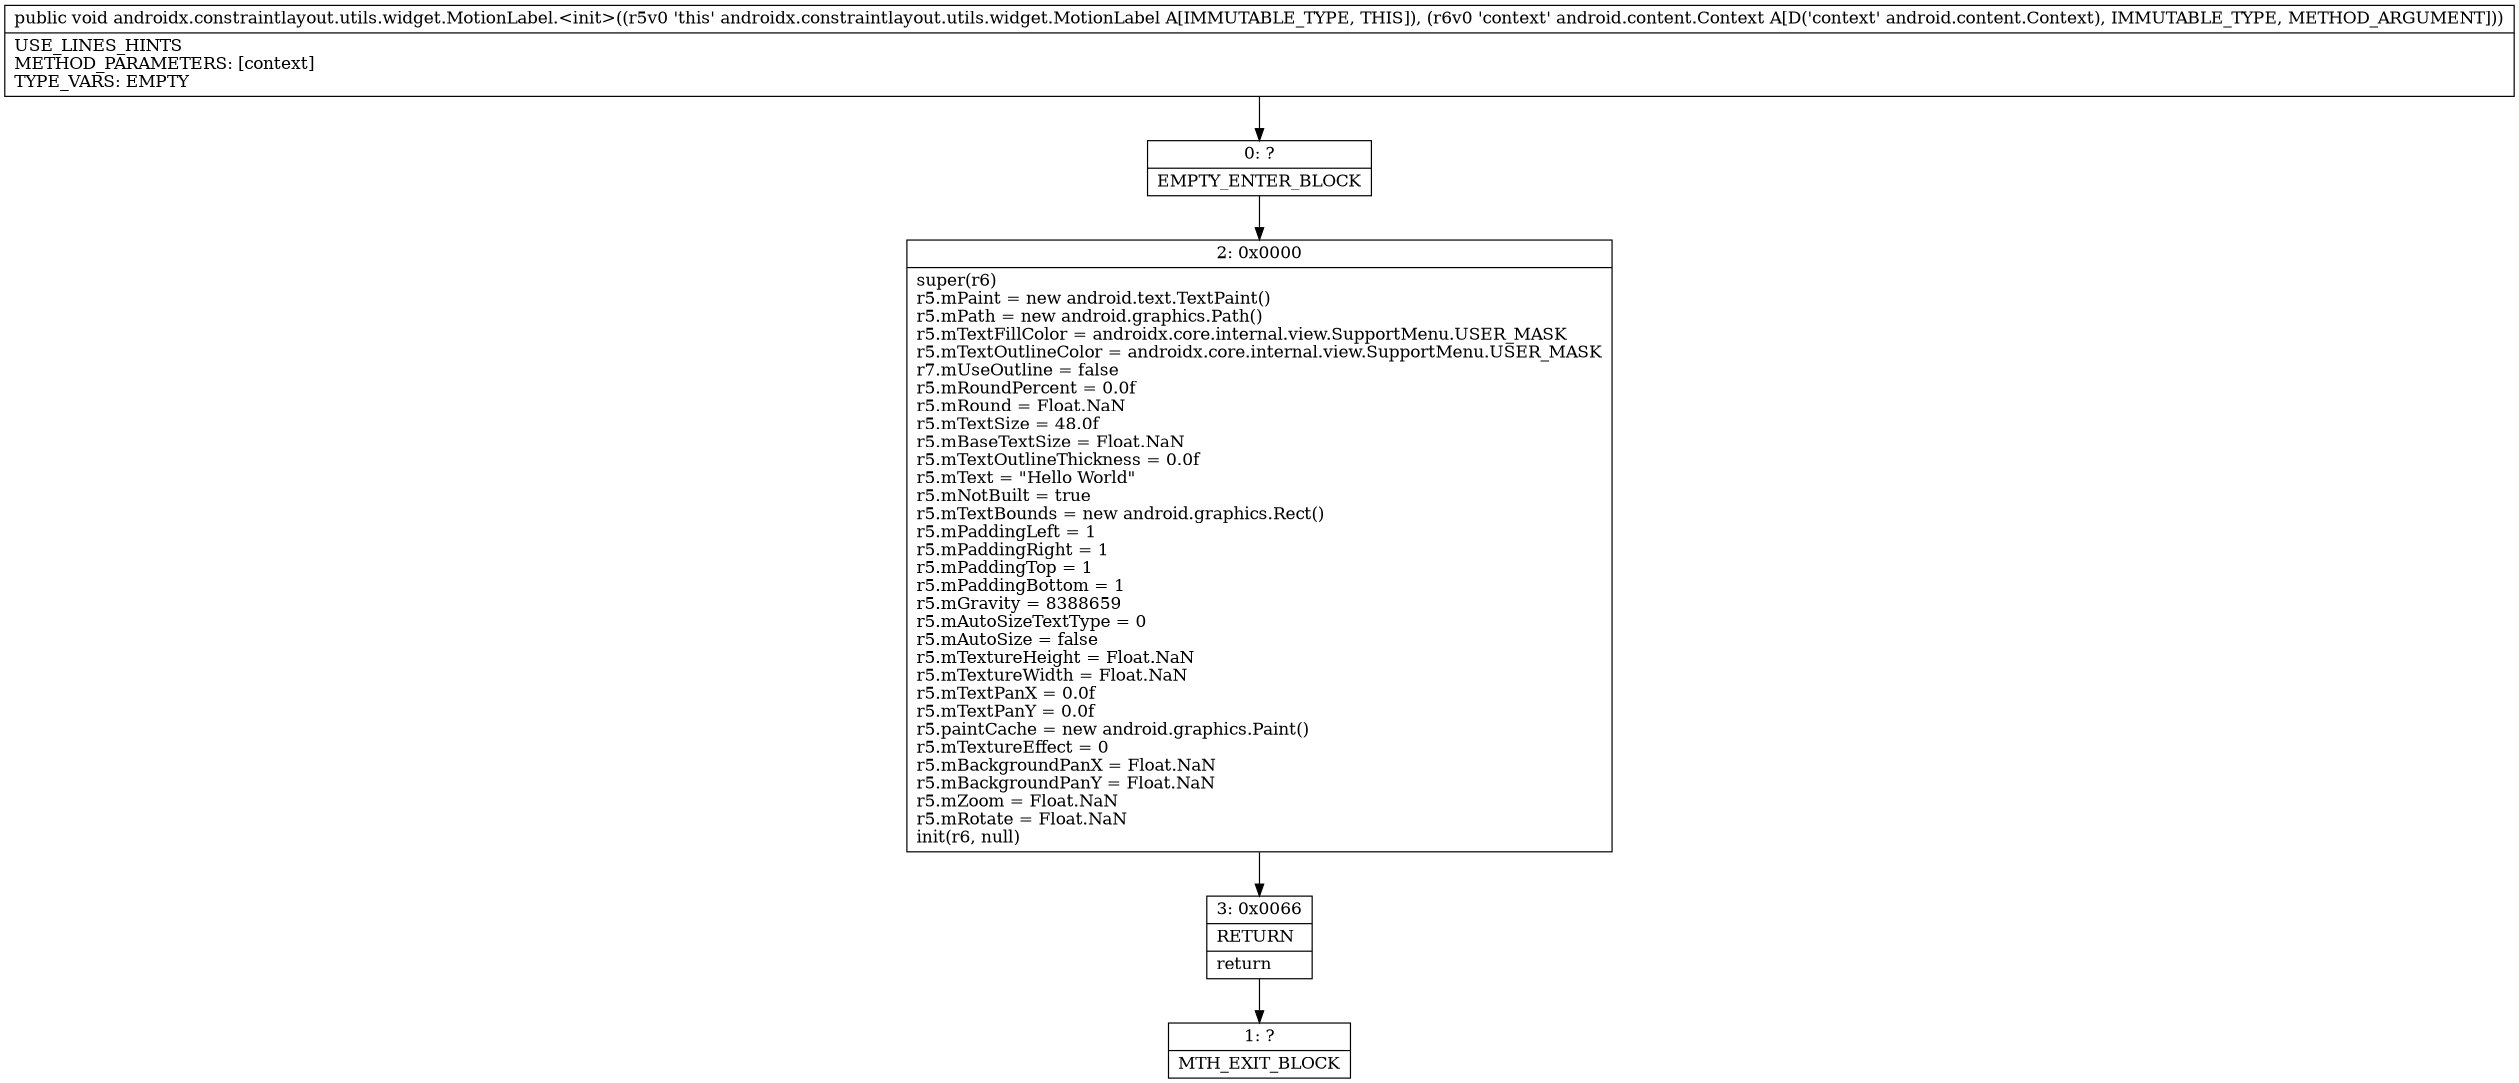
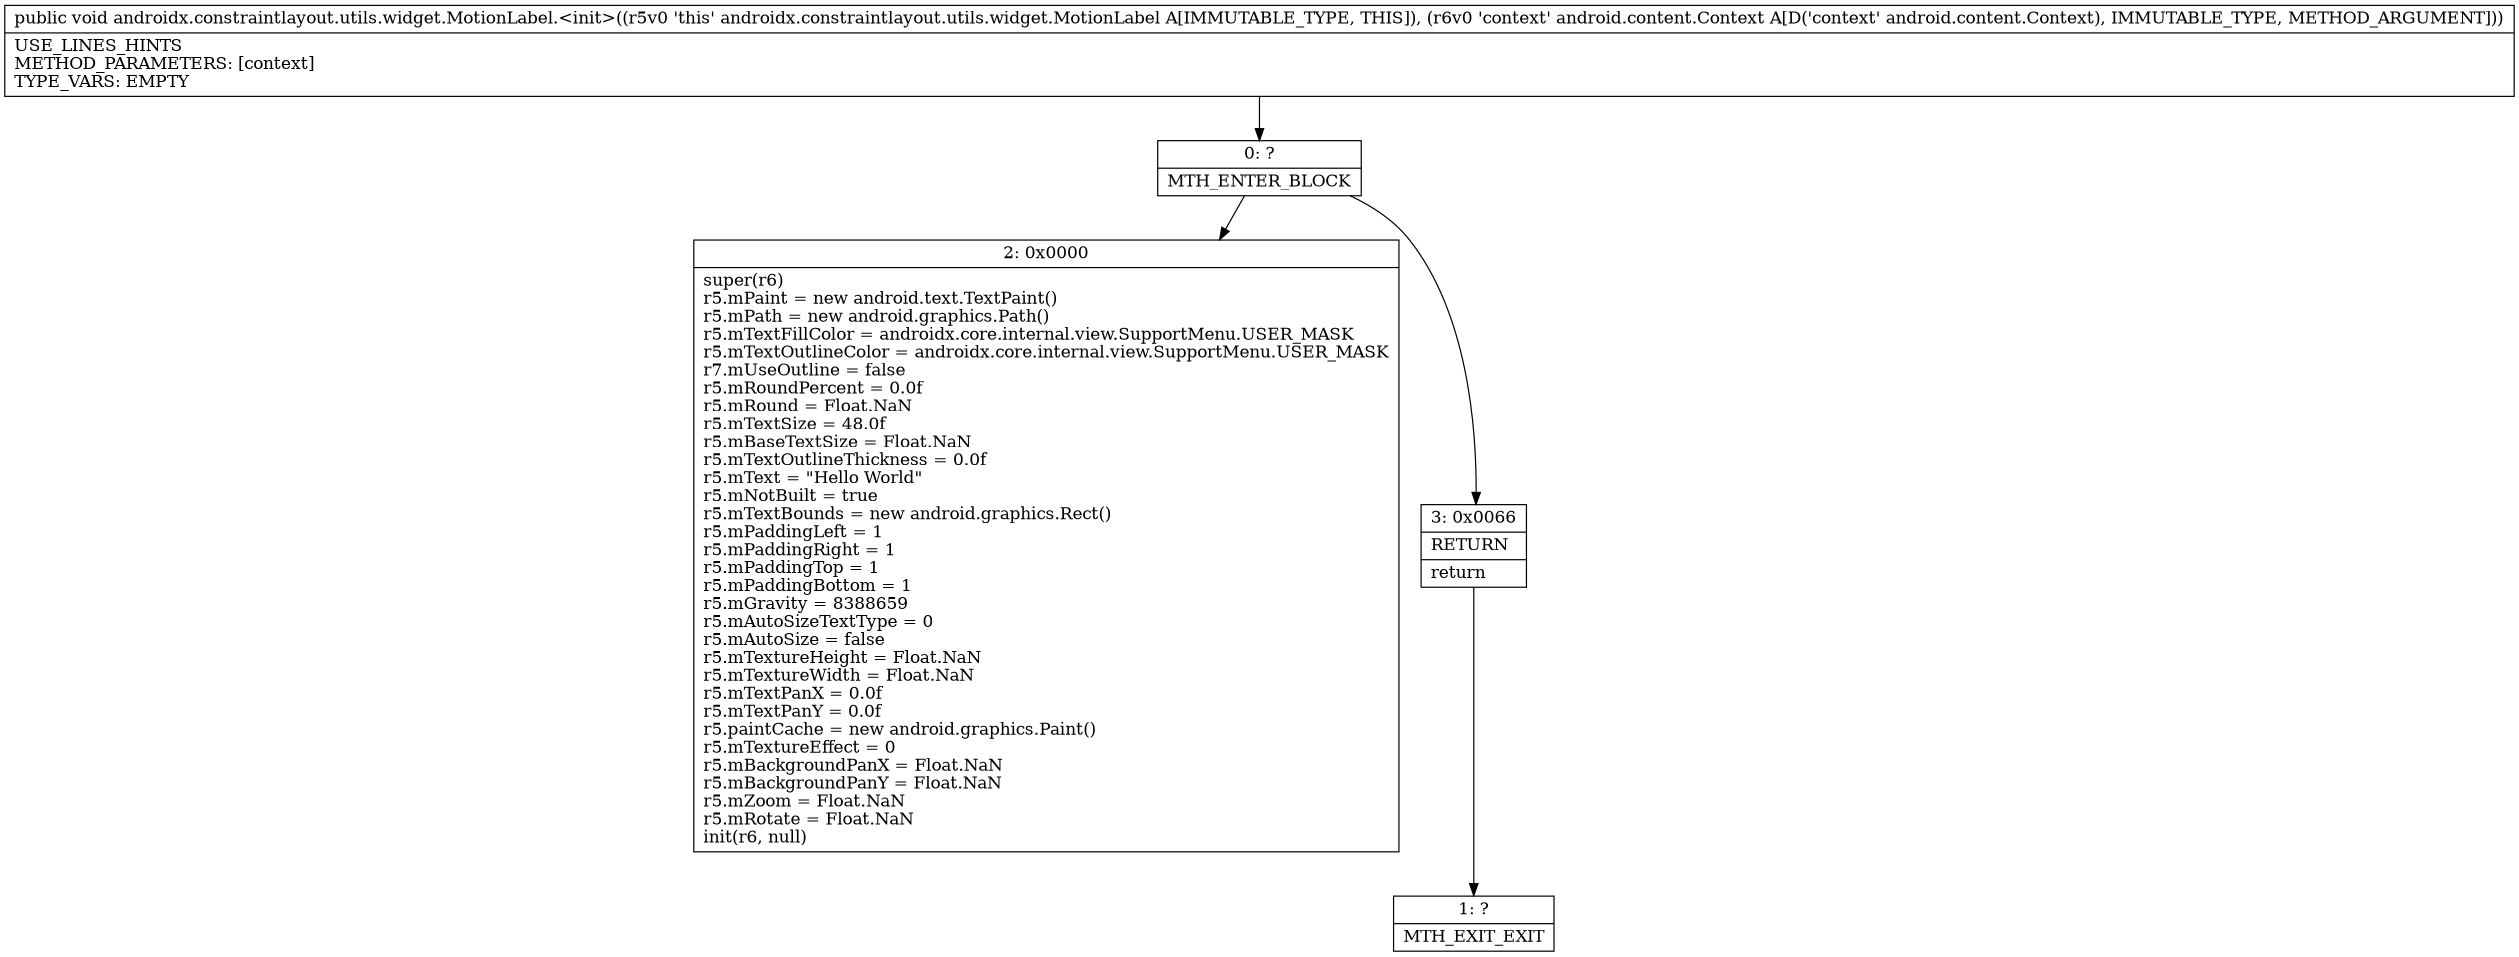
(1259, 181) -> (1259, 181)
(1259, 868) -> (1453, 325)
(1259, 1064) -> (1474, 937)
